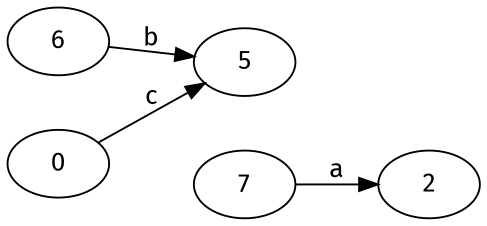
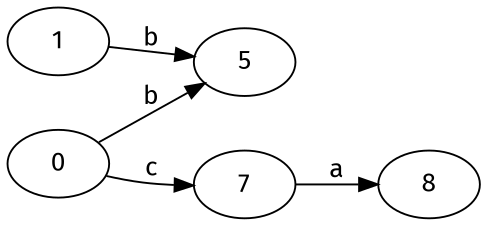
(58, 41) -> (58, 41)
(151, 97) -> (151, 97)
none -> (140, 182)
(429, 184) -> (429, 184)
